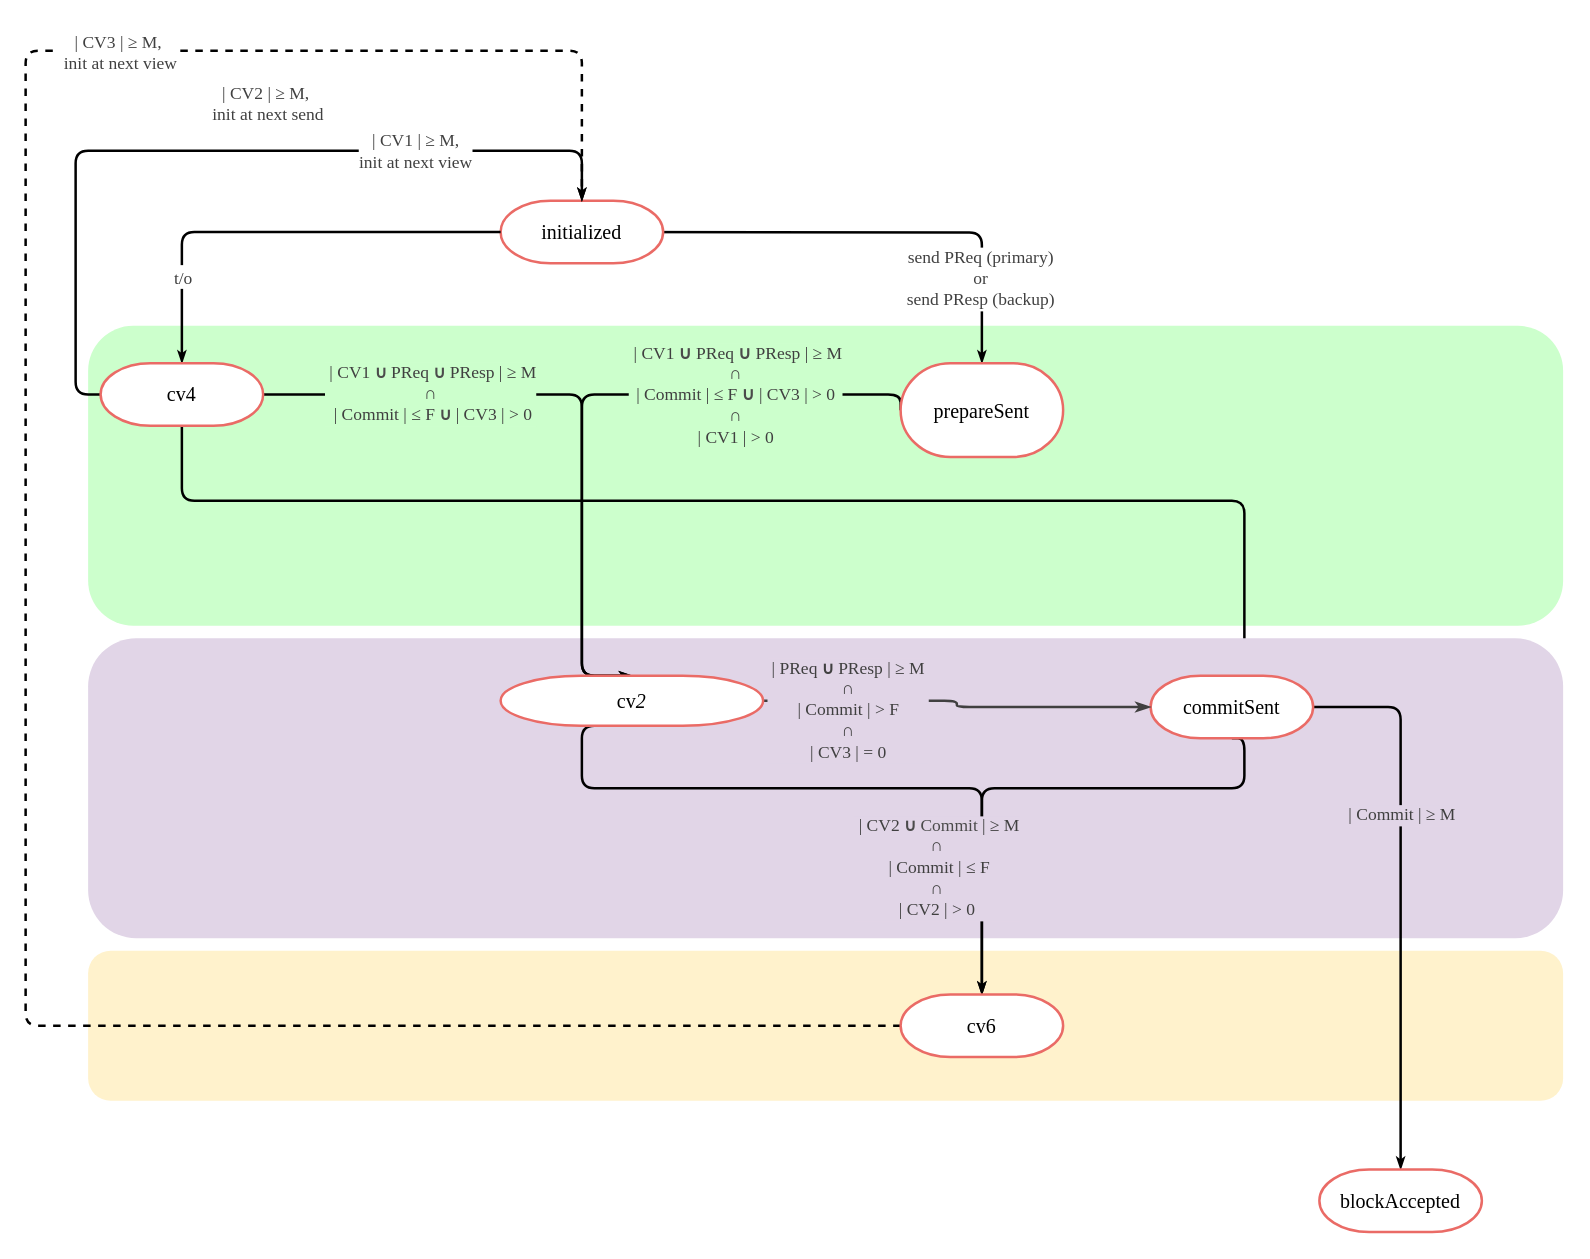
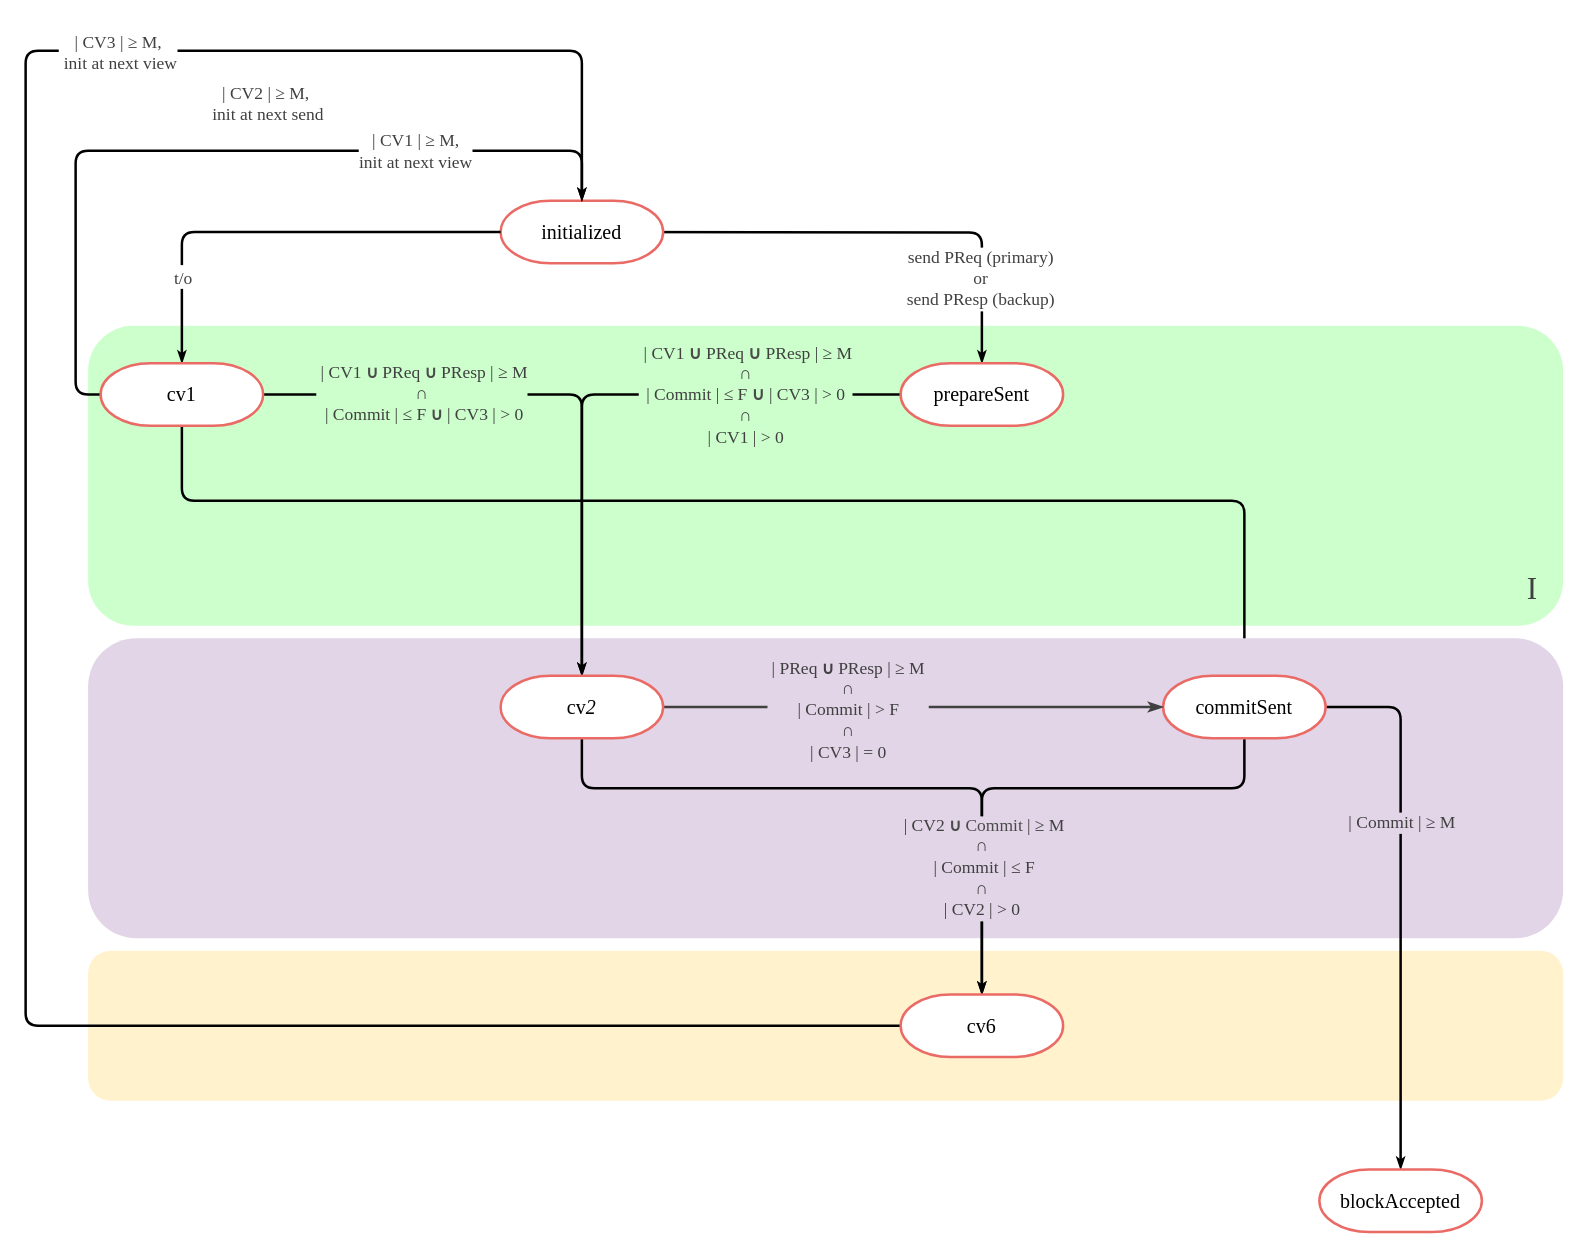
(182, 394) -> (182, 394)
(982, 410) -> (982, 394)
none -> (1532, 588)
(632, 701) -> (582, 707)
(1232, 707) -> (1244, 707)
(26, 955) -> (26, 955)
